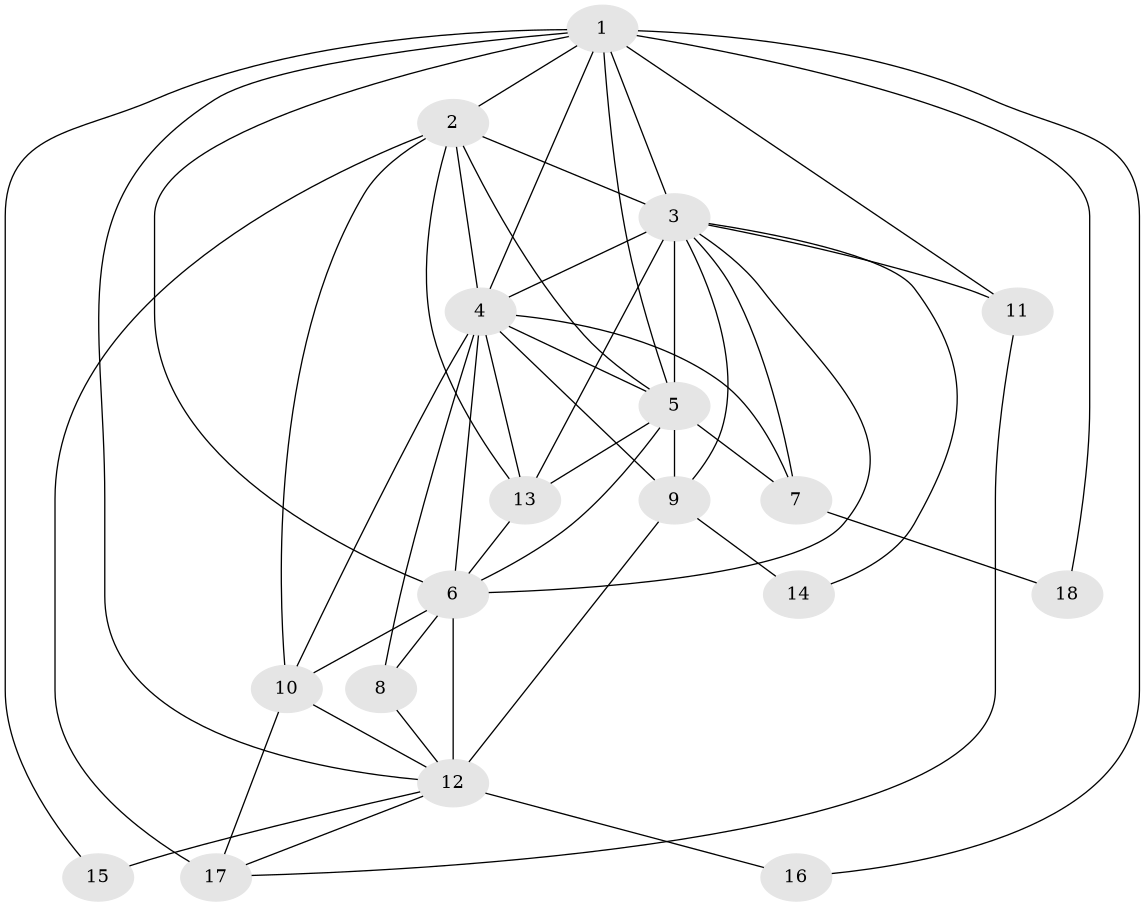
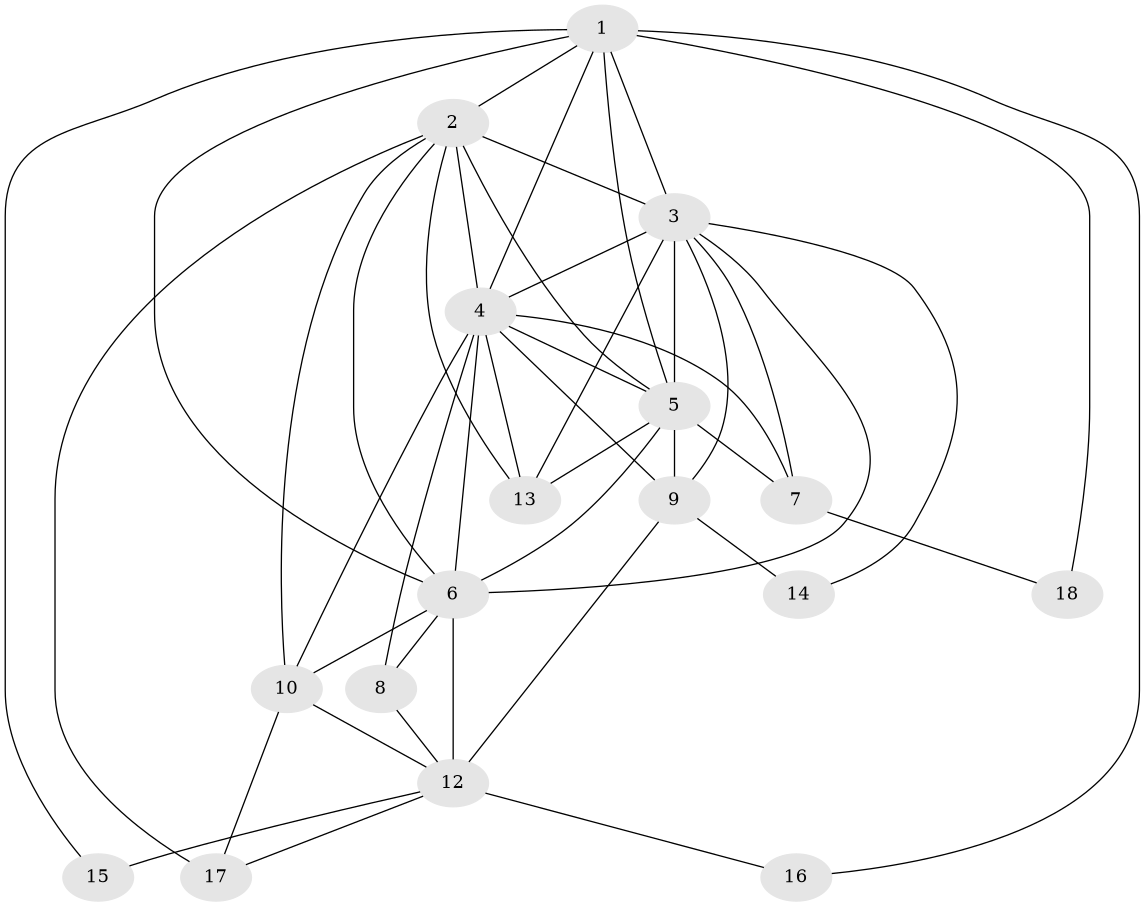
(1018, 312) -> none
(99, 344) -> none
(489, 547) -> (354, 359)
